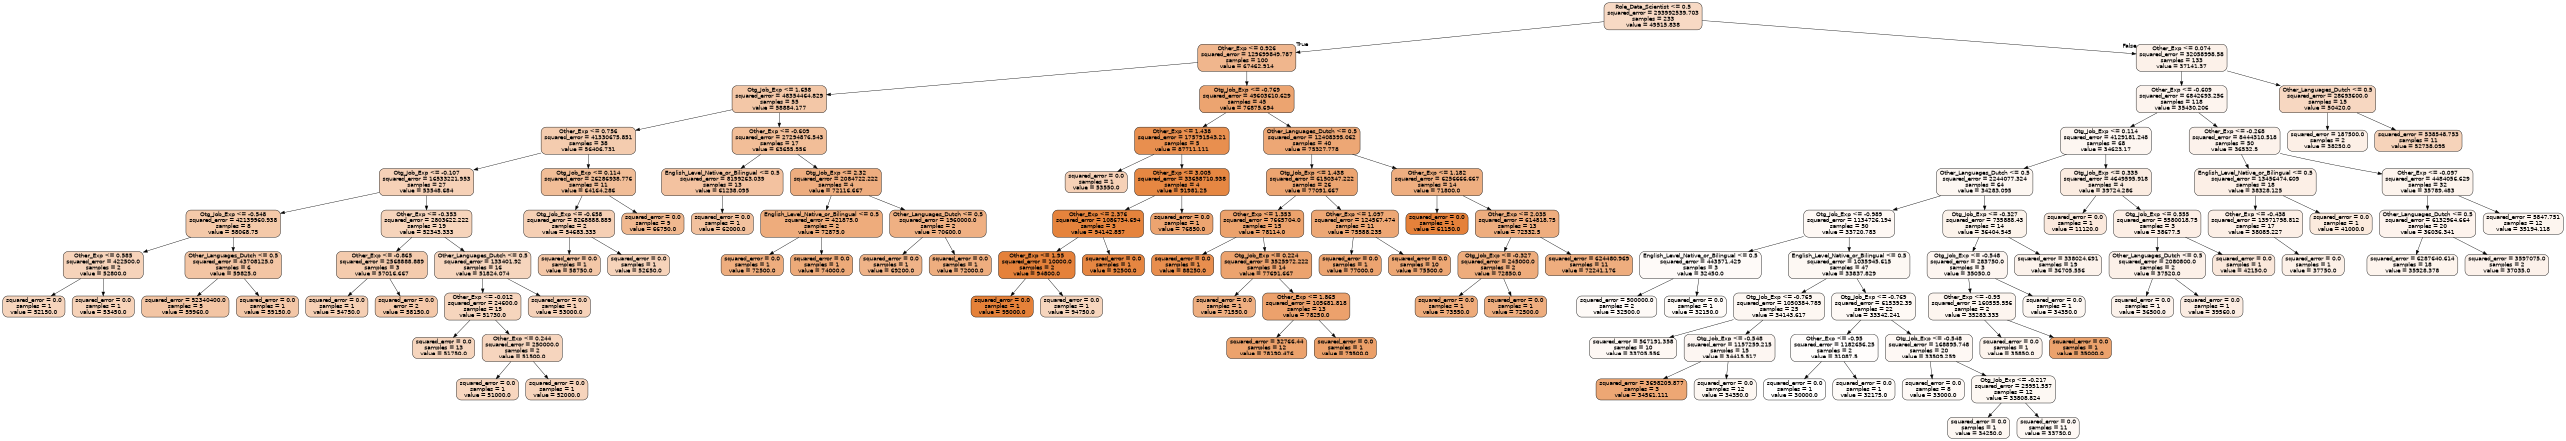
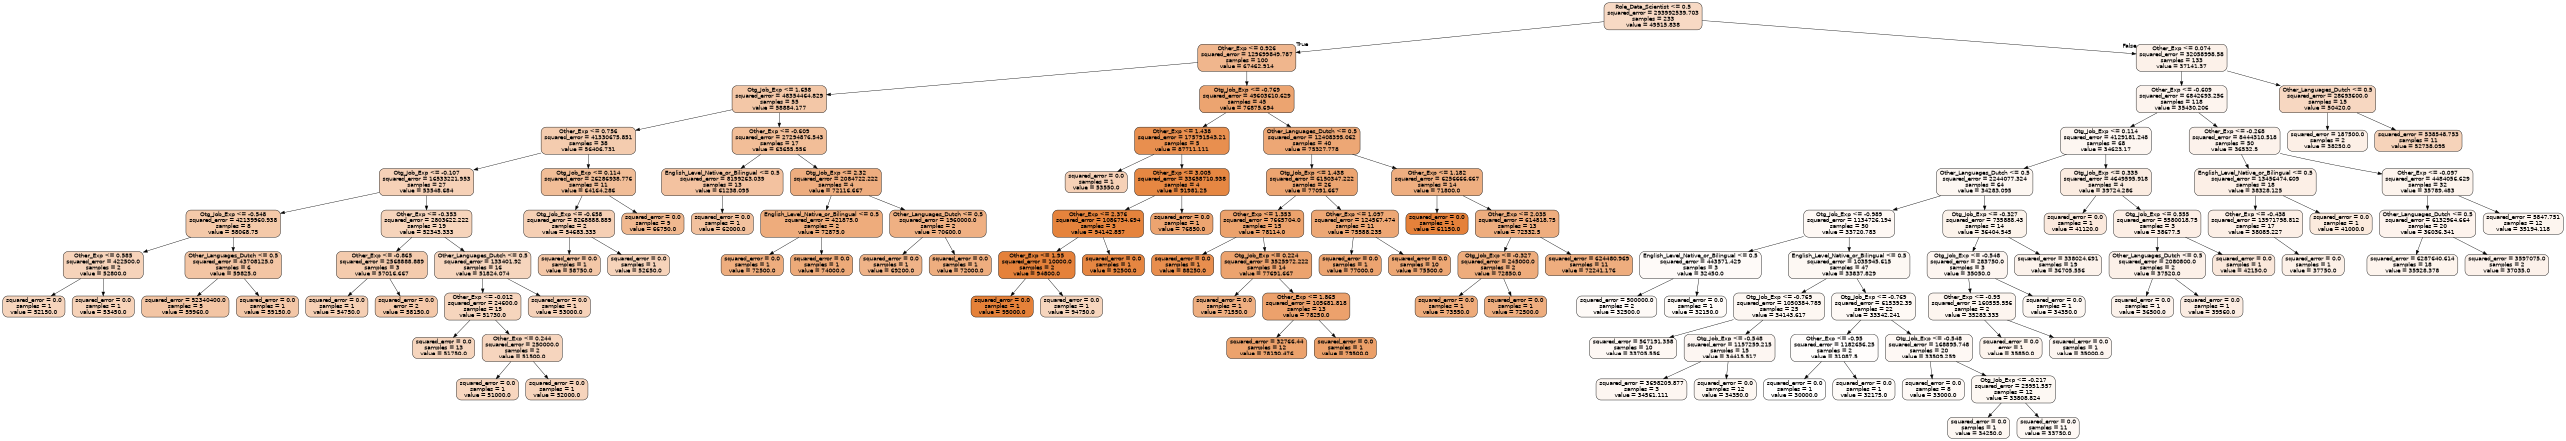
(2075, 224) -> (2075, 224)
(2011, 348) -> (2011, 348)
(2080, 348) -> (2080, 348)
(1641, 389) -> (1641, 389)
